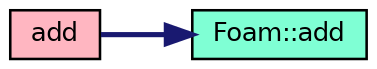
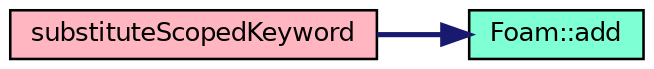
(55, 35) -> (194, 35)
